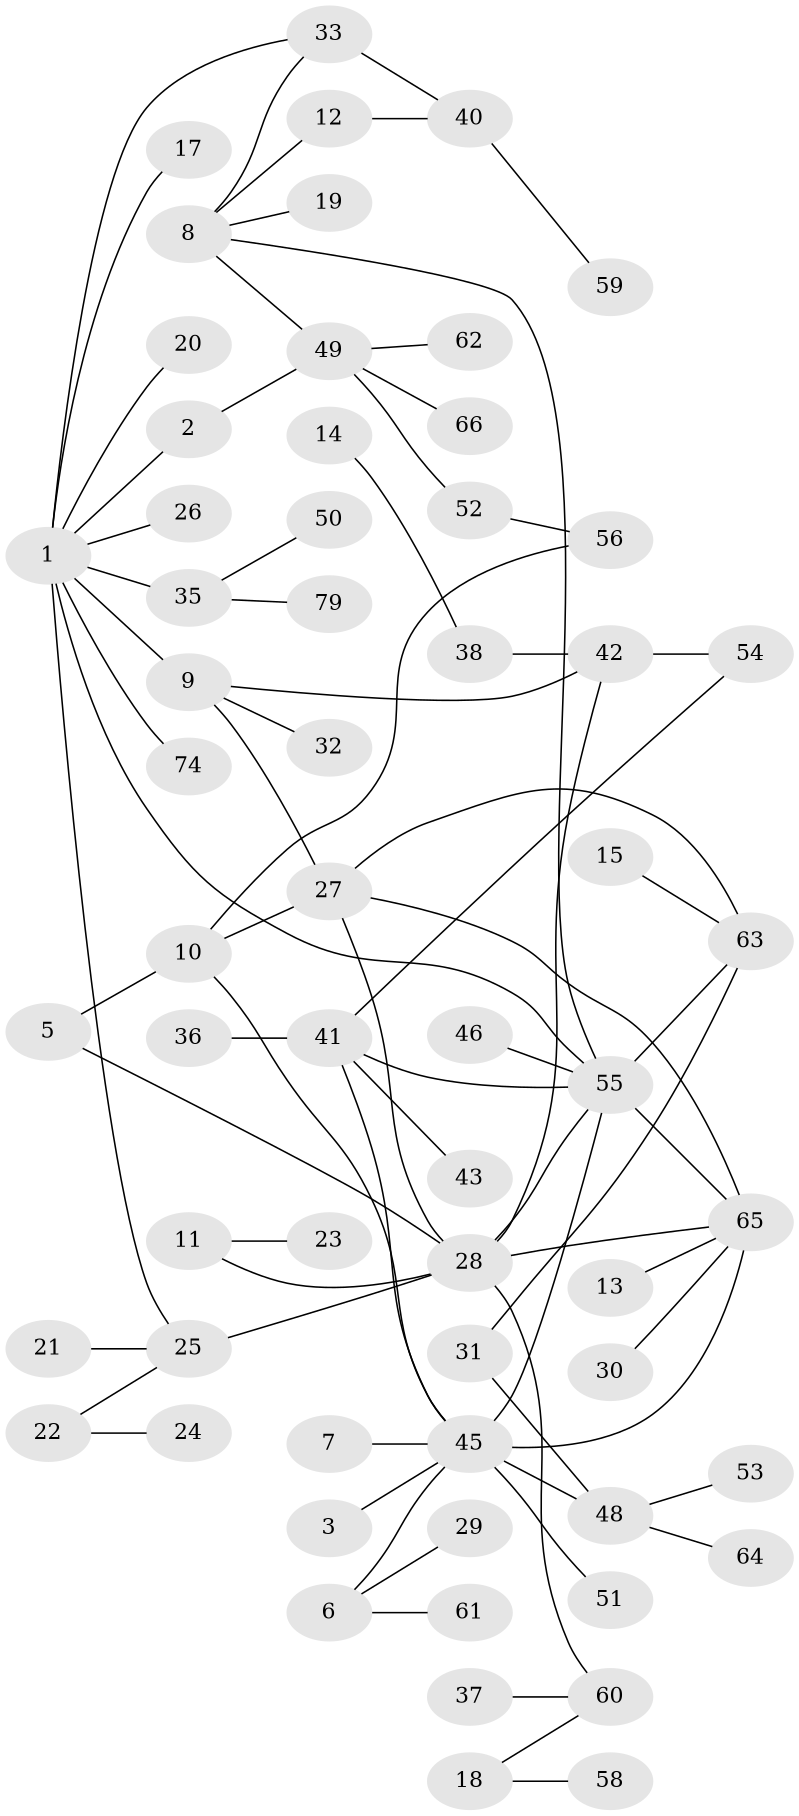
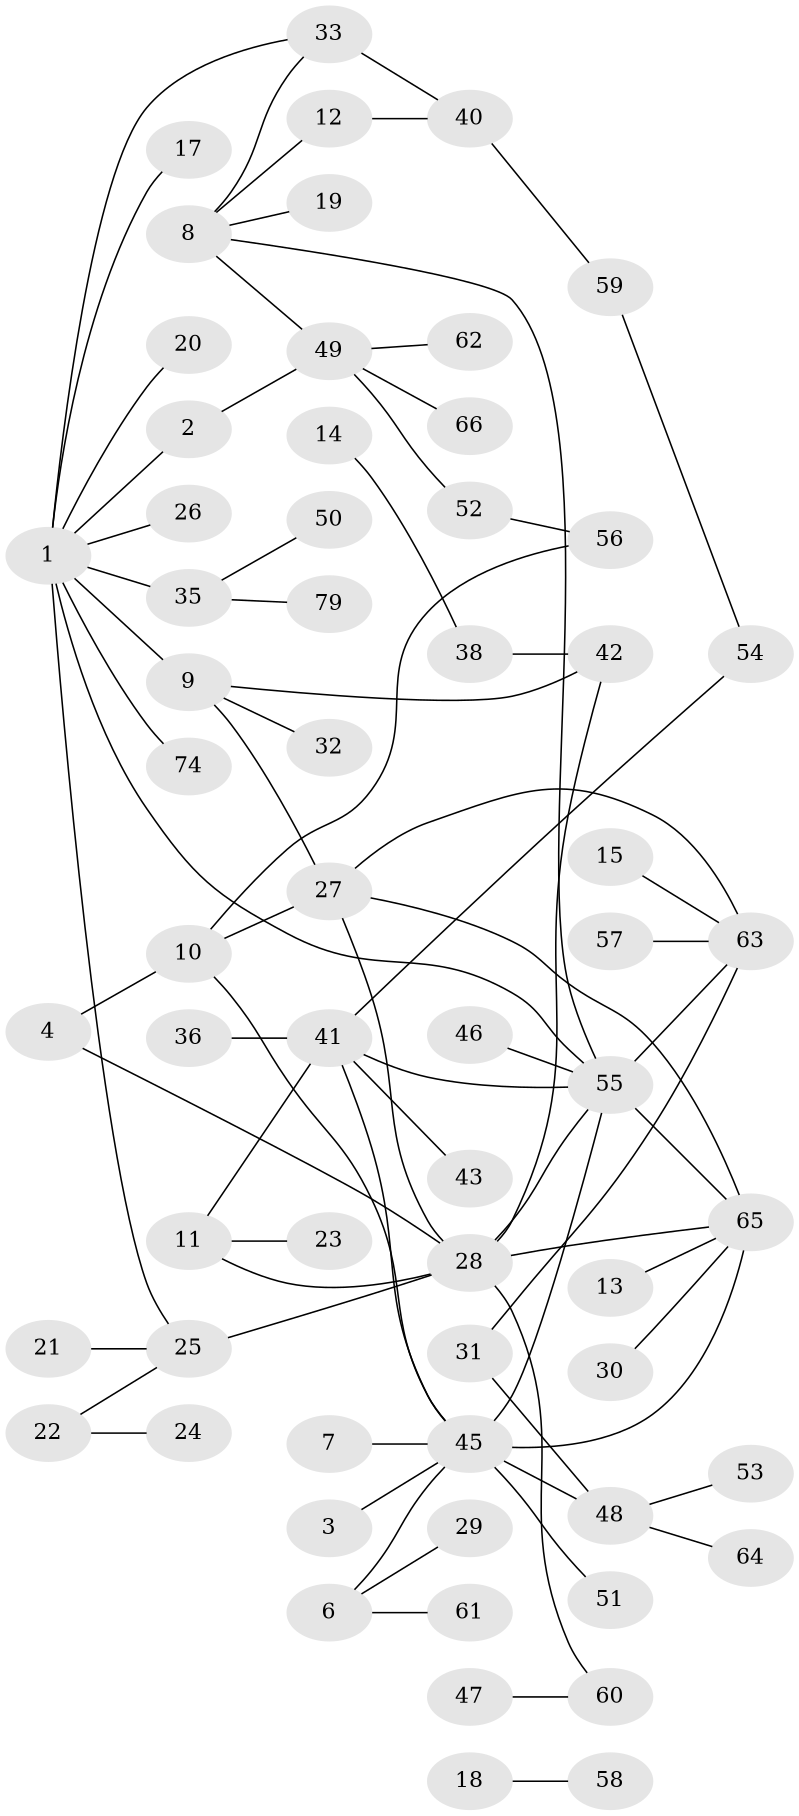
(681, 654) -> (681, 471)
none -> (610, 941)
(48, 1032) -> (48, 1032)
none -> (254, 1147)
(470, 1697) -> (470, 1697)
(540, 1739) -> none
